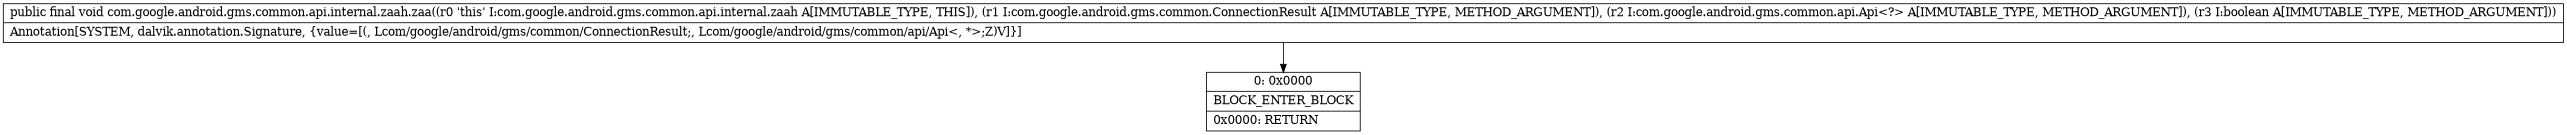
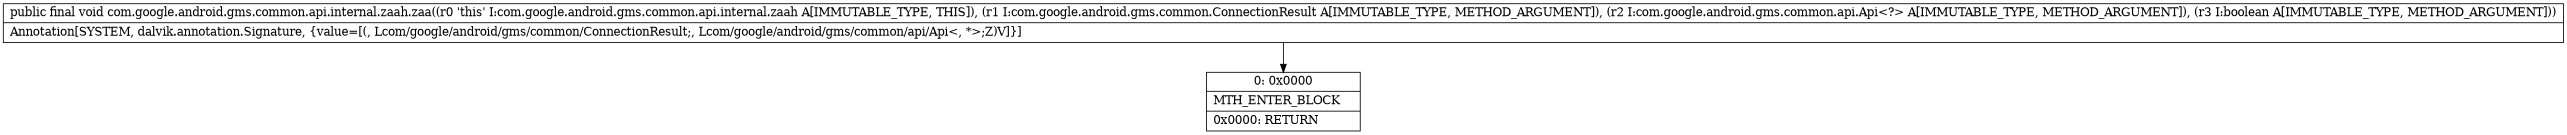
(1283, 101) -> (1277, 101)
